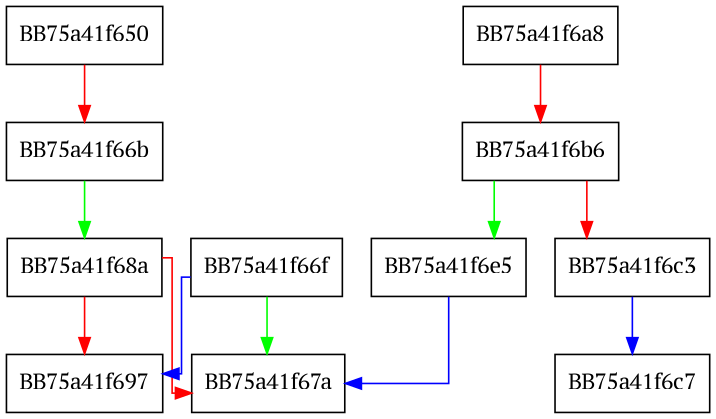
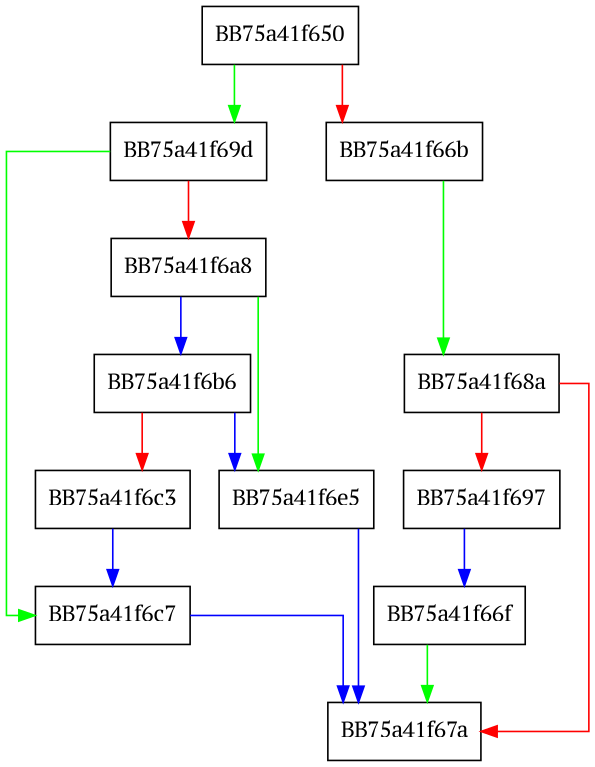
(541, 85) -> (181, 317)
none -> (188, 151)
(494, 201) -> (235, 433)
(182, 322) -> (464, 549)
none -> (258, 376)
none -> (302, 615)
